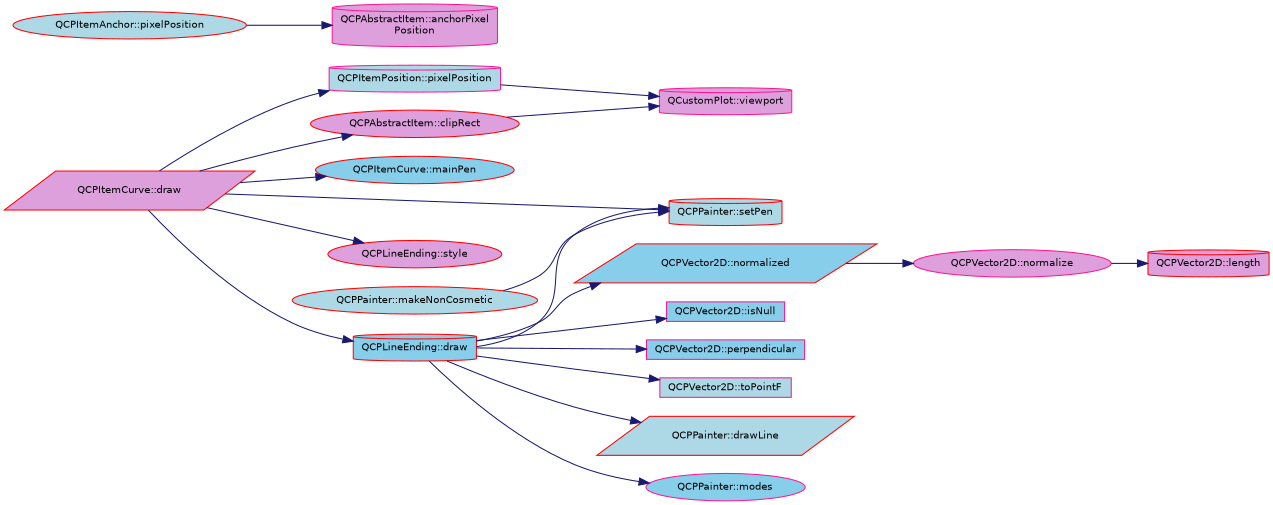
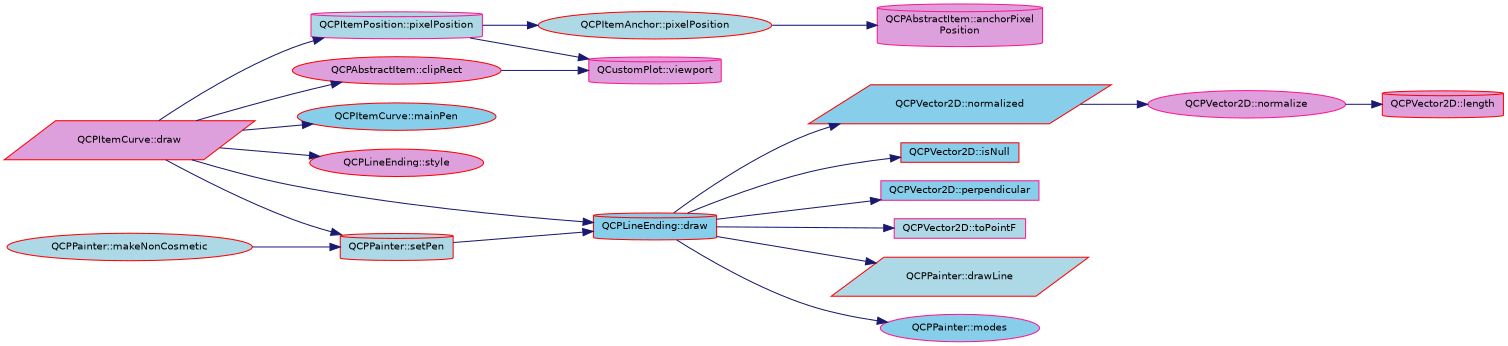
none -> (505, 25)
(557, 267) -> (518, 237)
(726, 312) -> (960, 153)
